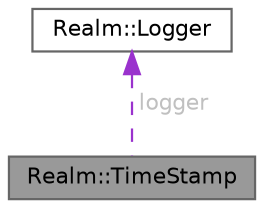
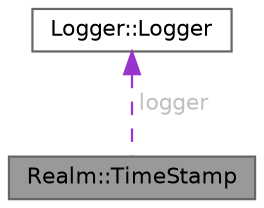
(132, 30) -> (132, 30)
